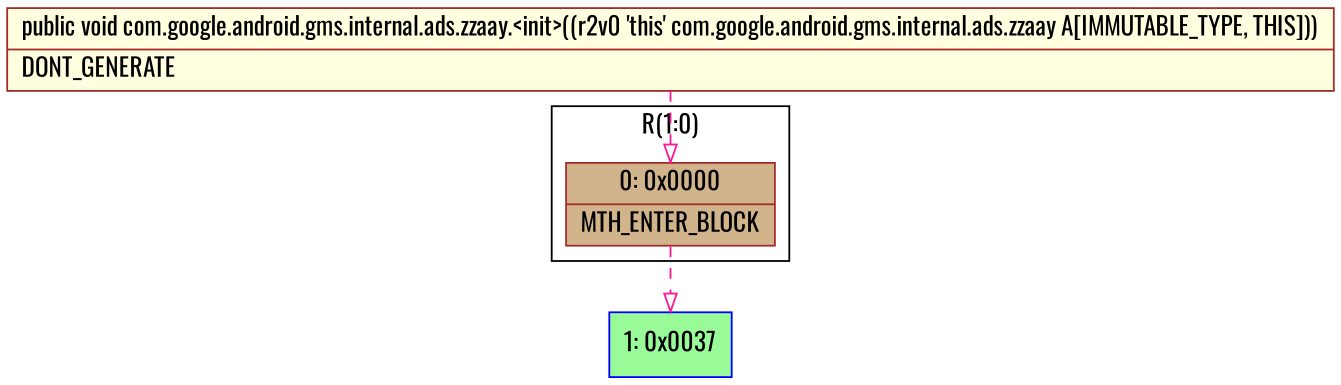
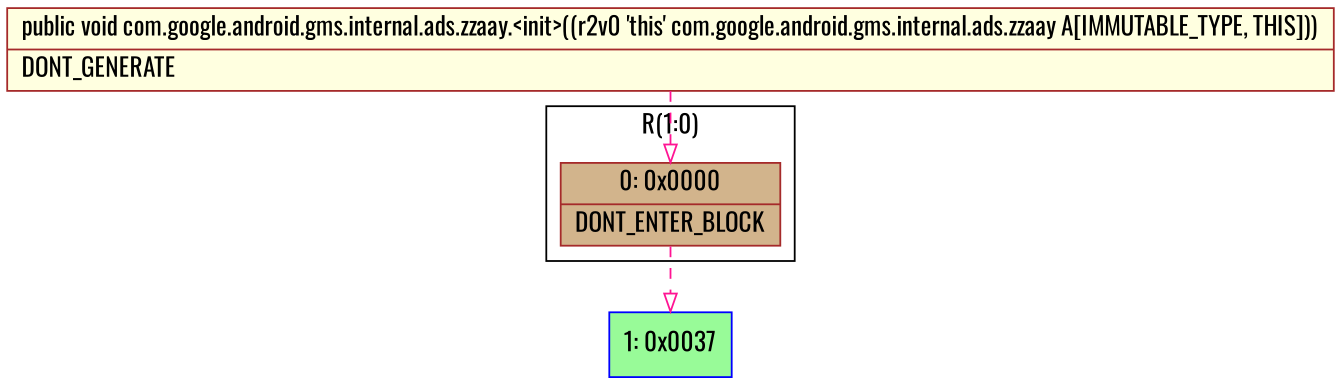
(670, 224) -> (670, 224)
